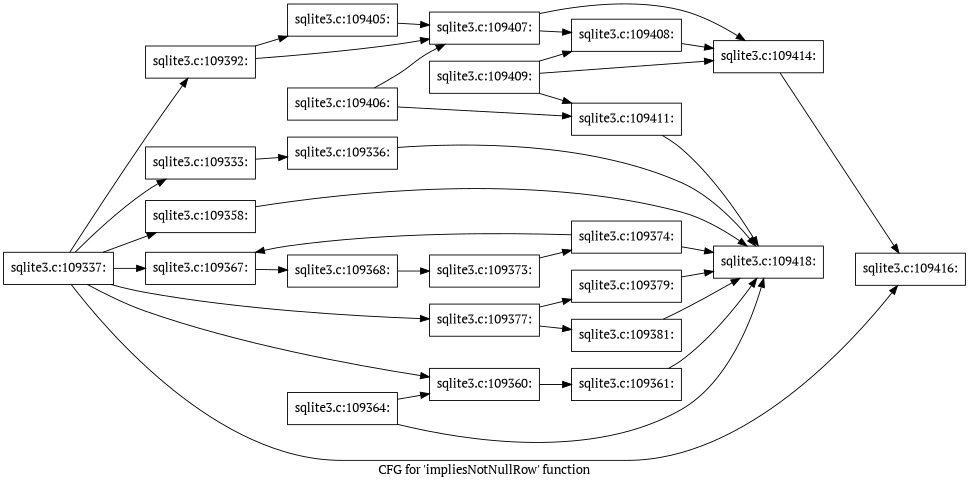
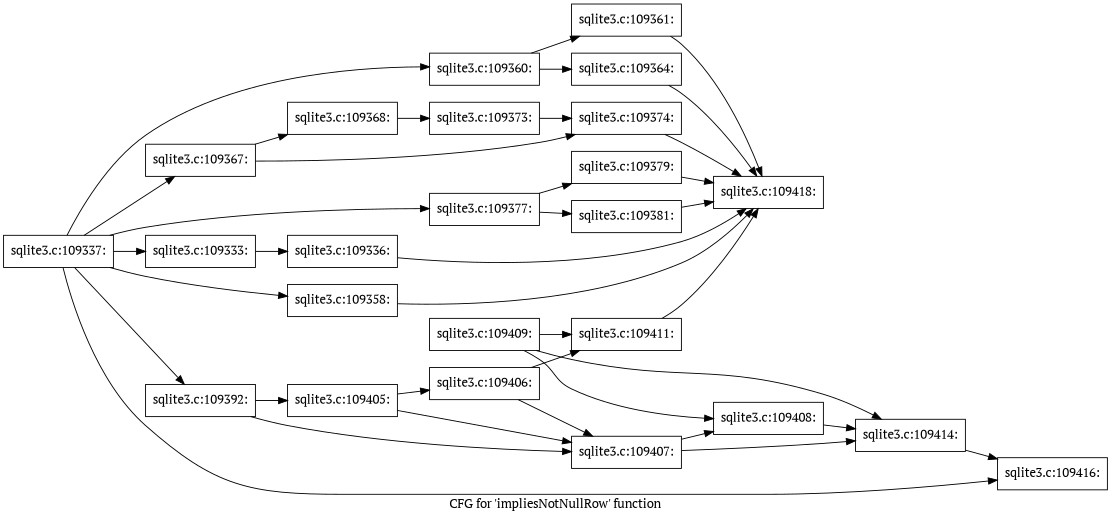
(417, 235) -> (412, 156)
none -> (409, 393)
(409, 397) -> (551, 69)
